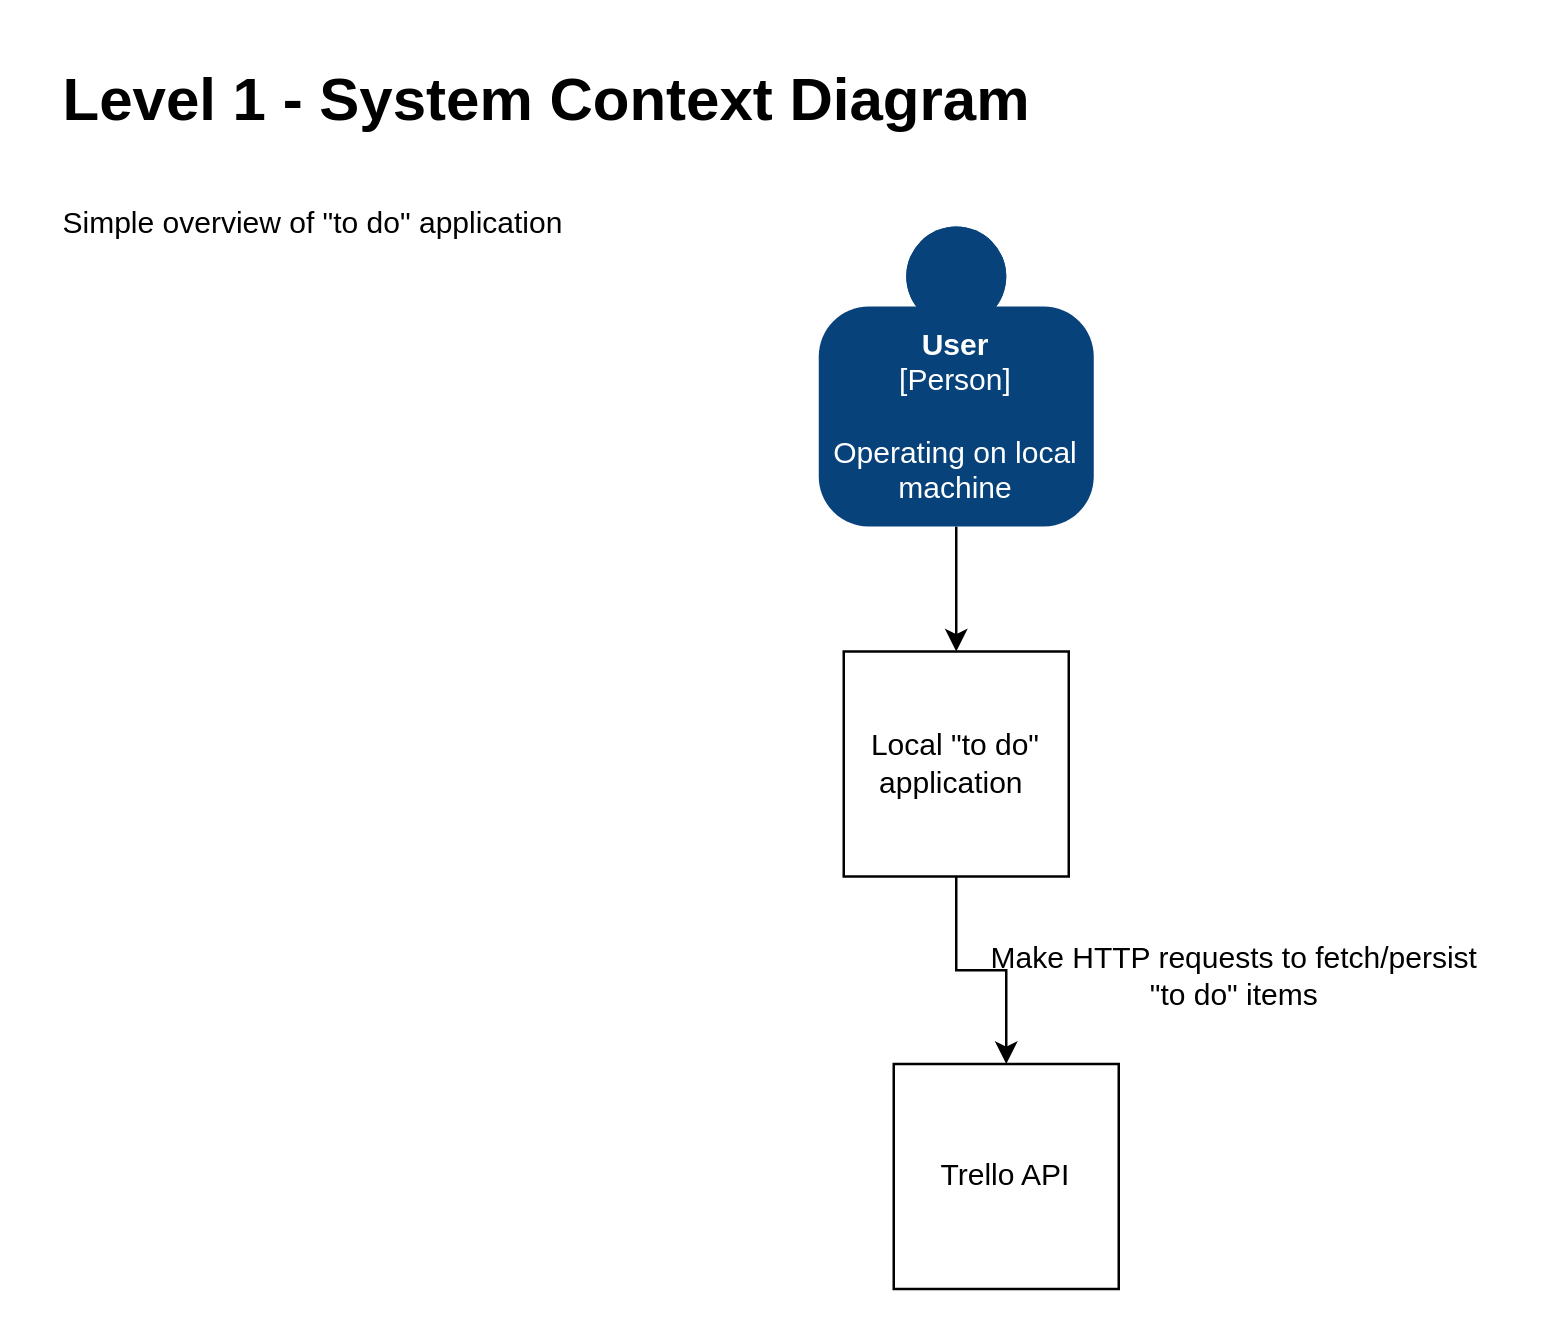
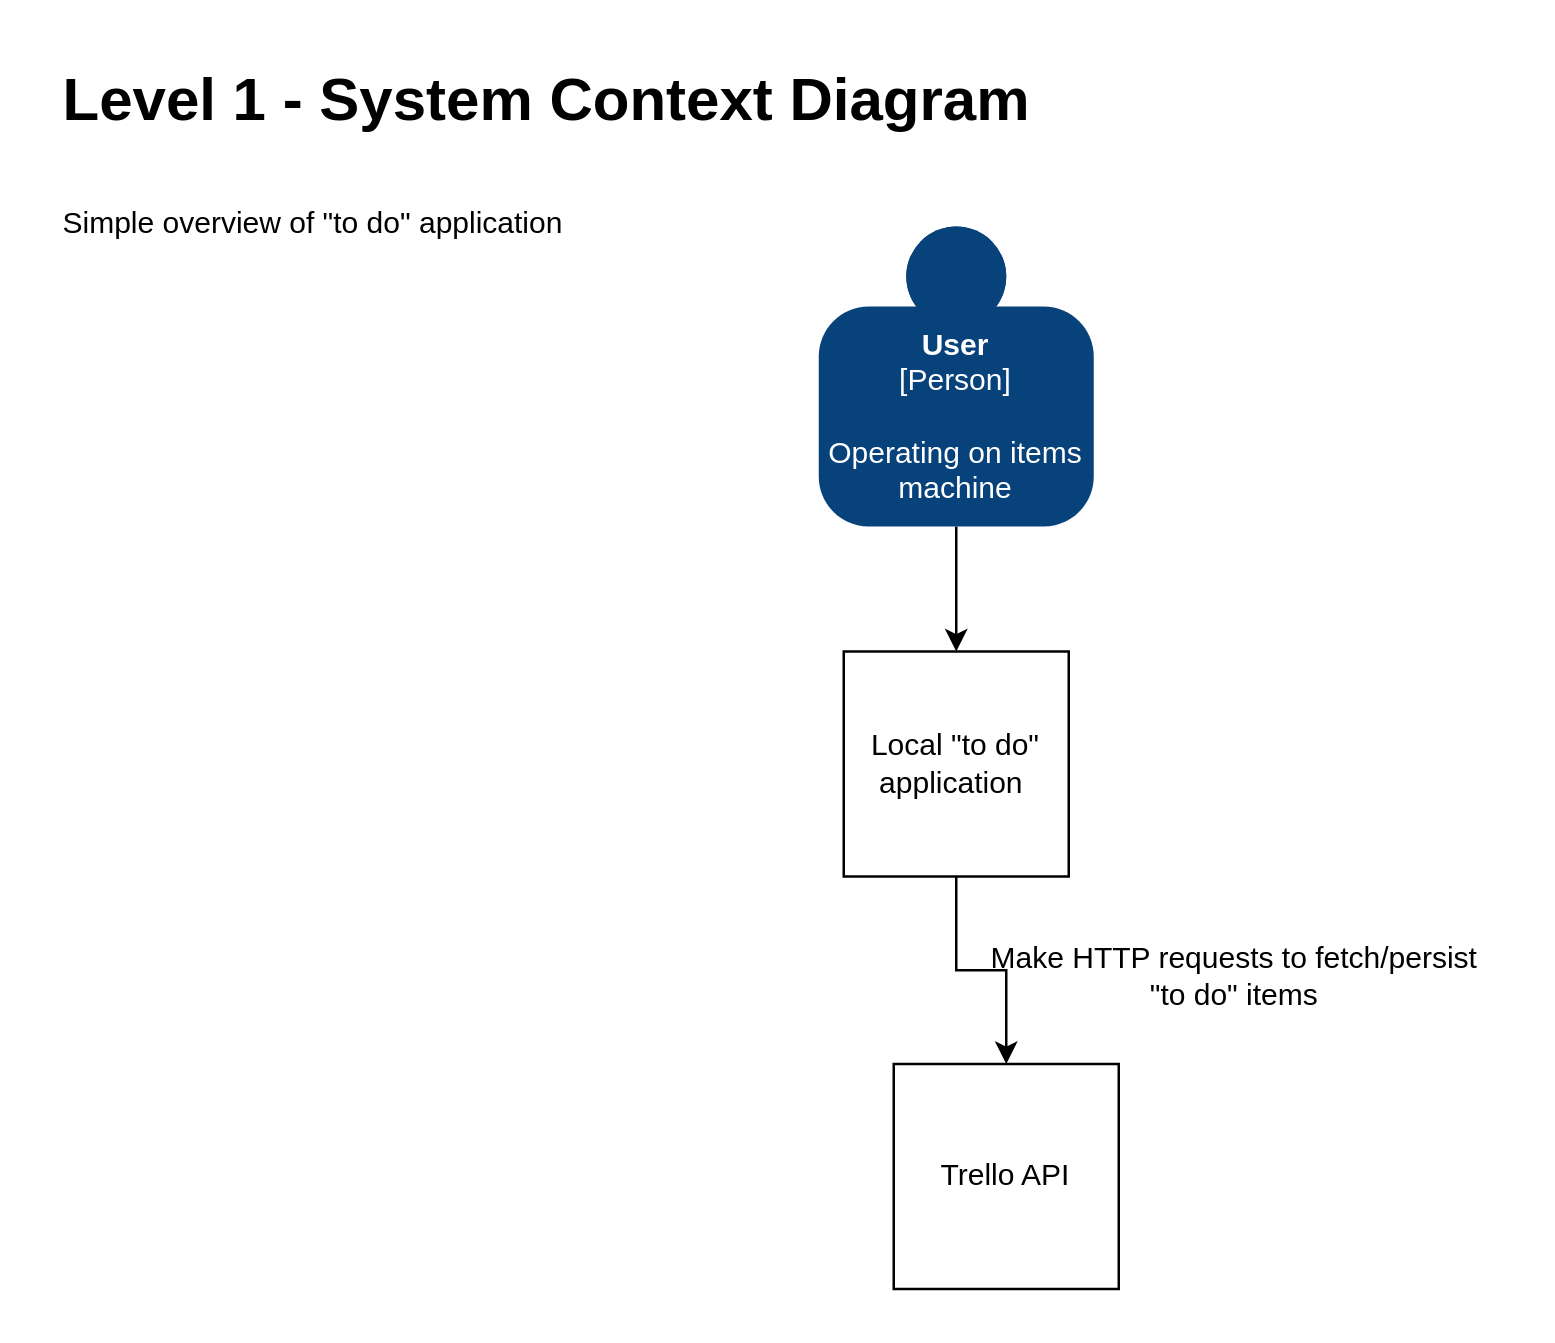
(956, 416) -> (956, 416)
